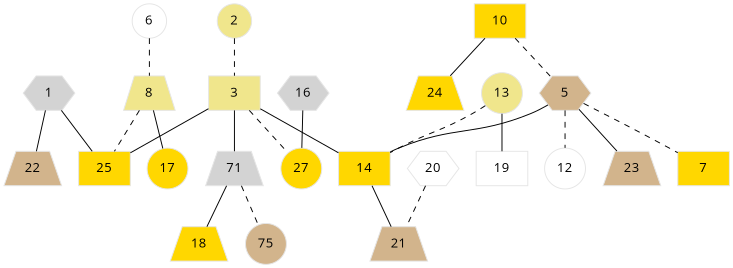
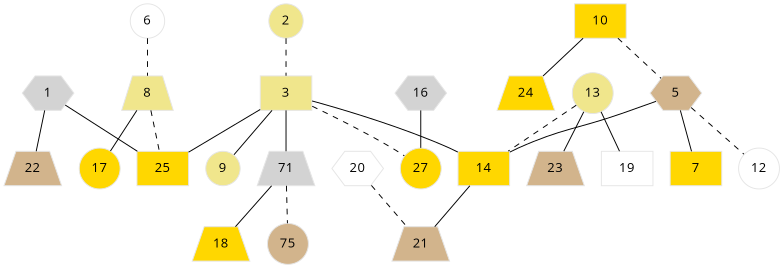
(631, 128) -> (686, 131)
(598, 130) -> (572, 135)
none -> (223, 169)
